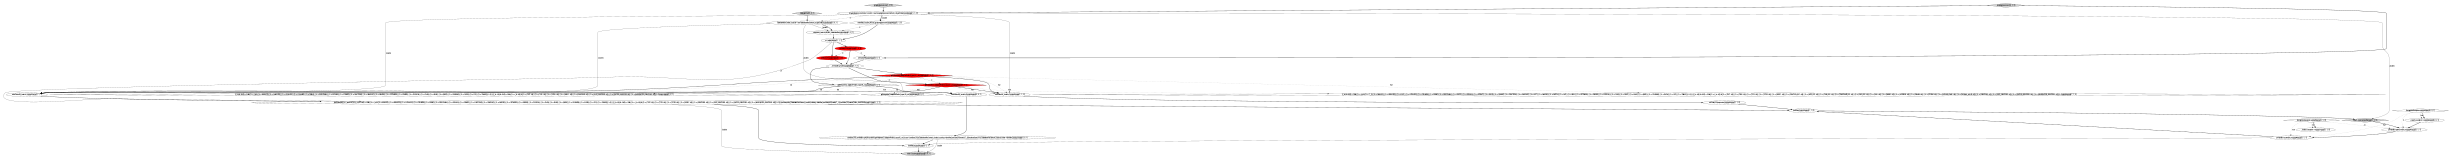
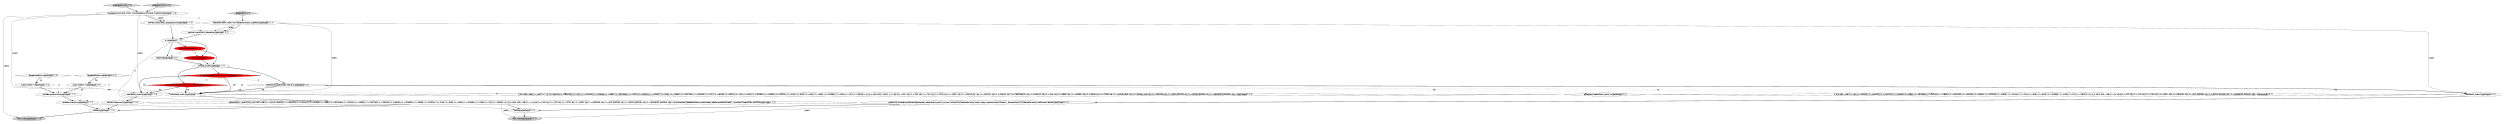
(1836, 56) -> (170, 49)
(2365, 120) -> (29, 119)
(2386, 124) -> (46, 90)
